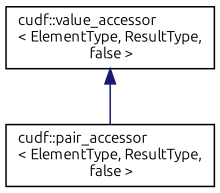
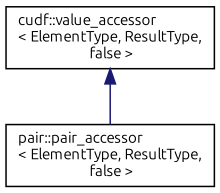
(110, 156) -> (110, 156)
